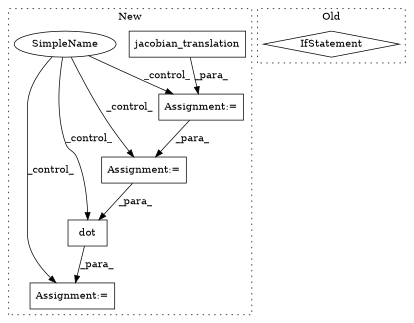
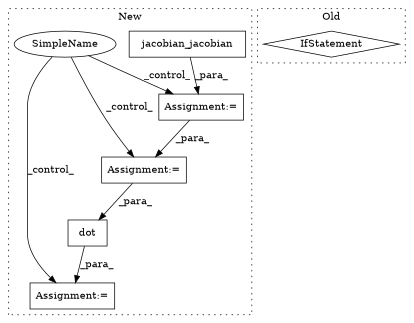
(187, 44) -> (187, 44)
(64, 137) -> none
